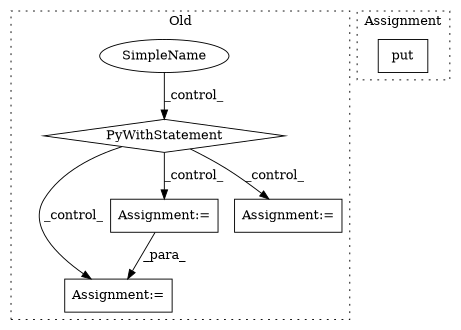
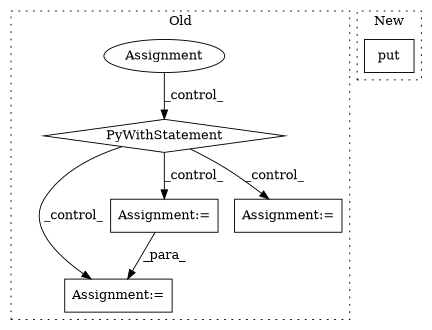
(403, 22) -> (389, 22)
(164, 56) -> (164, 56)
